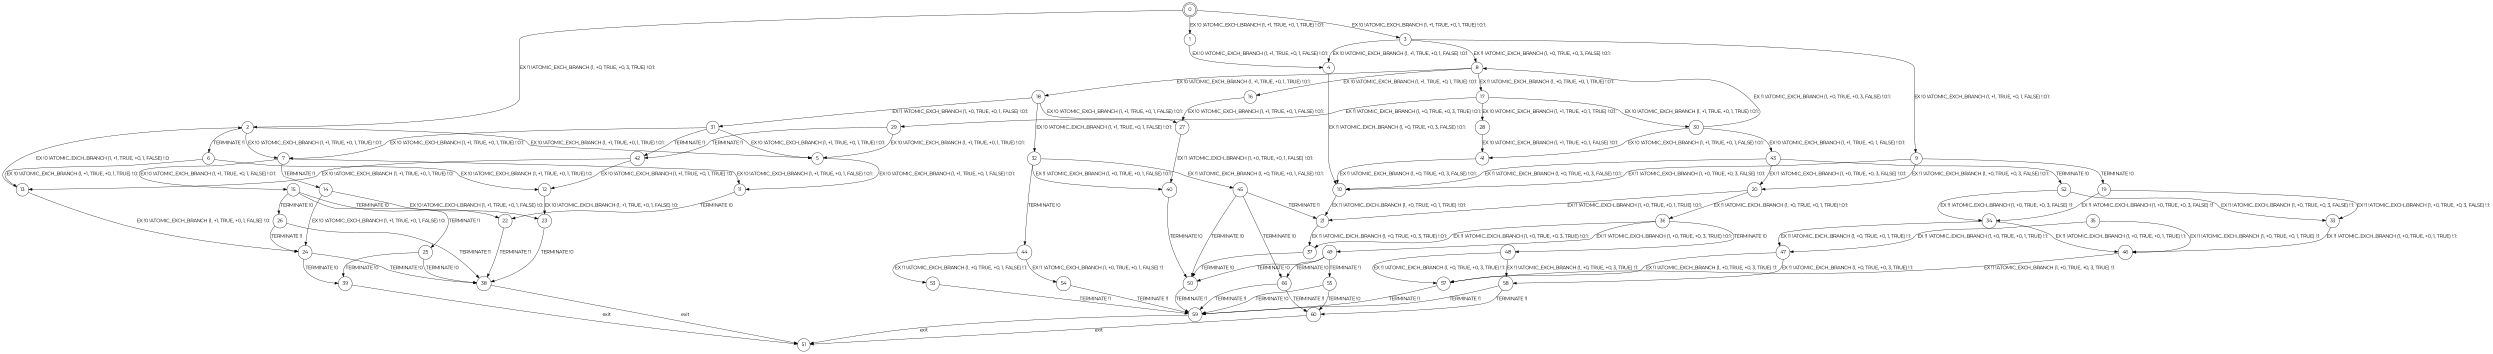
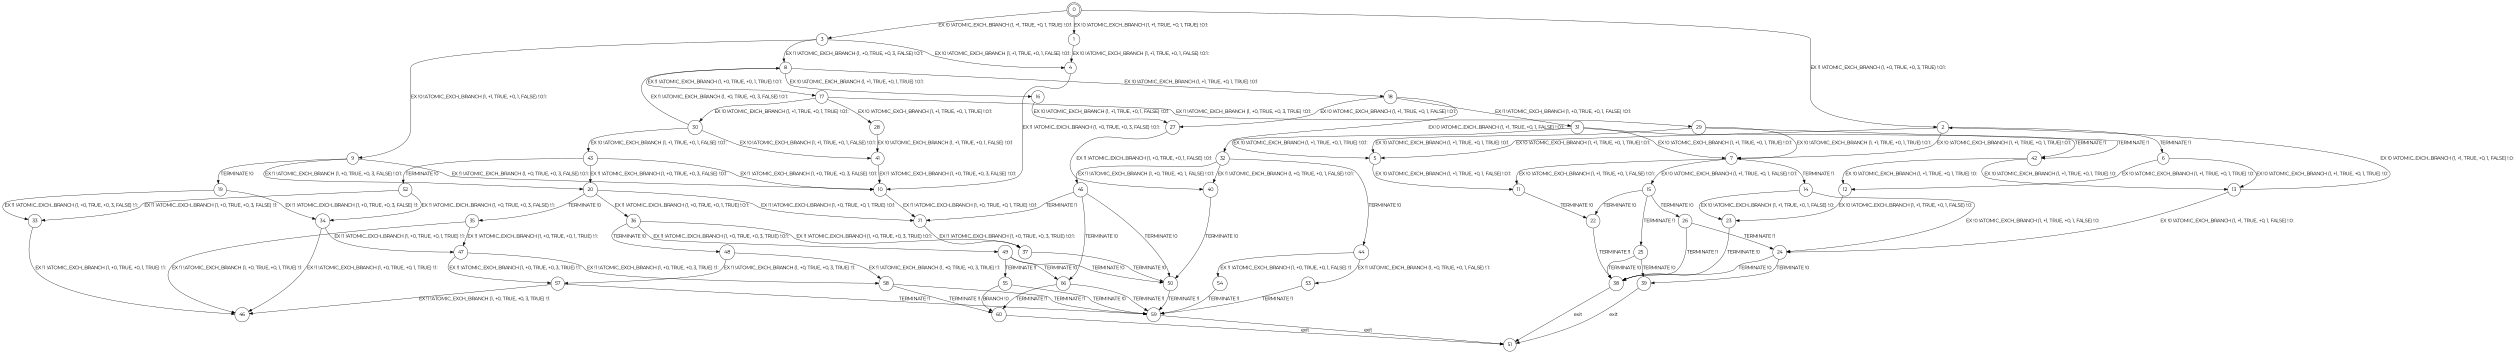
none -> (1790, 138)
none -> (535, 214)
(1786, 273) -> (402, 299)
(1344, 299) -> (996, 299)
